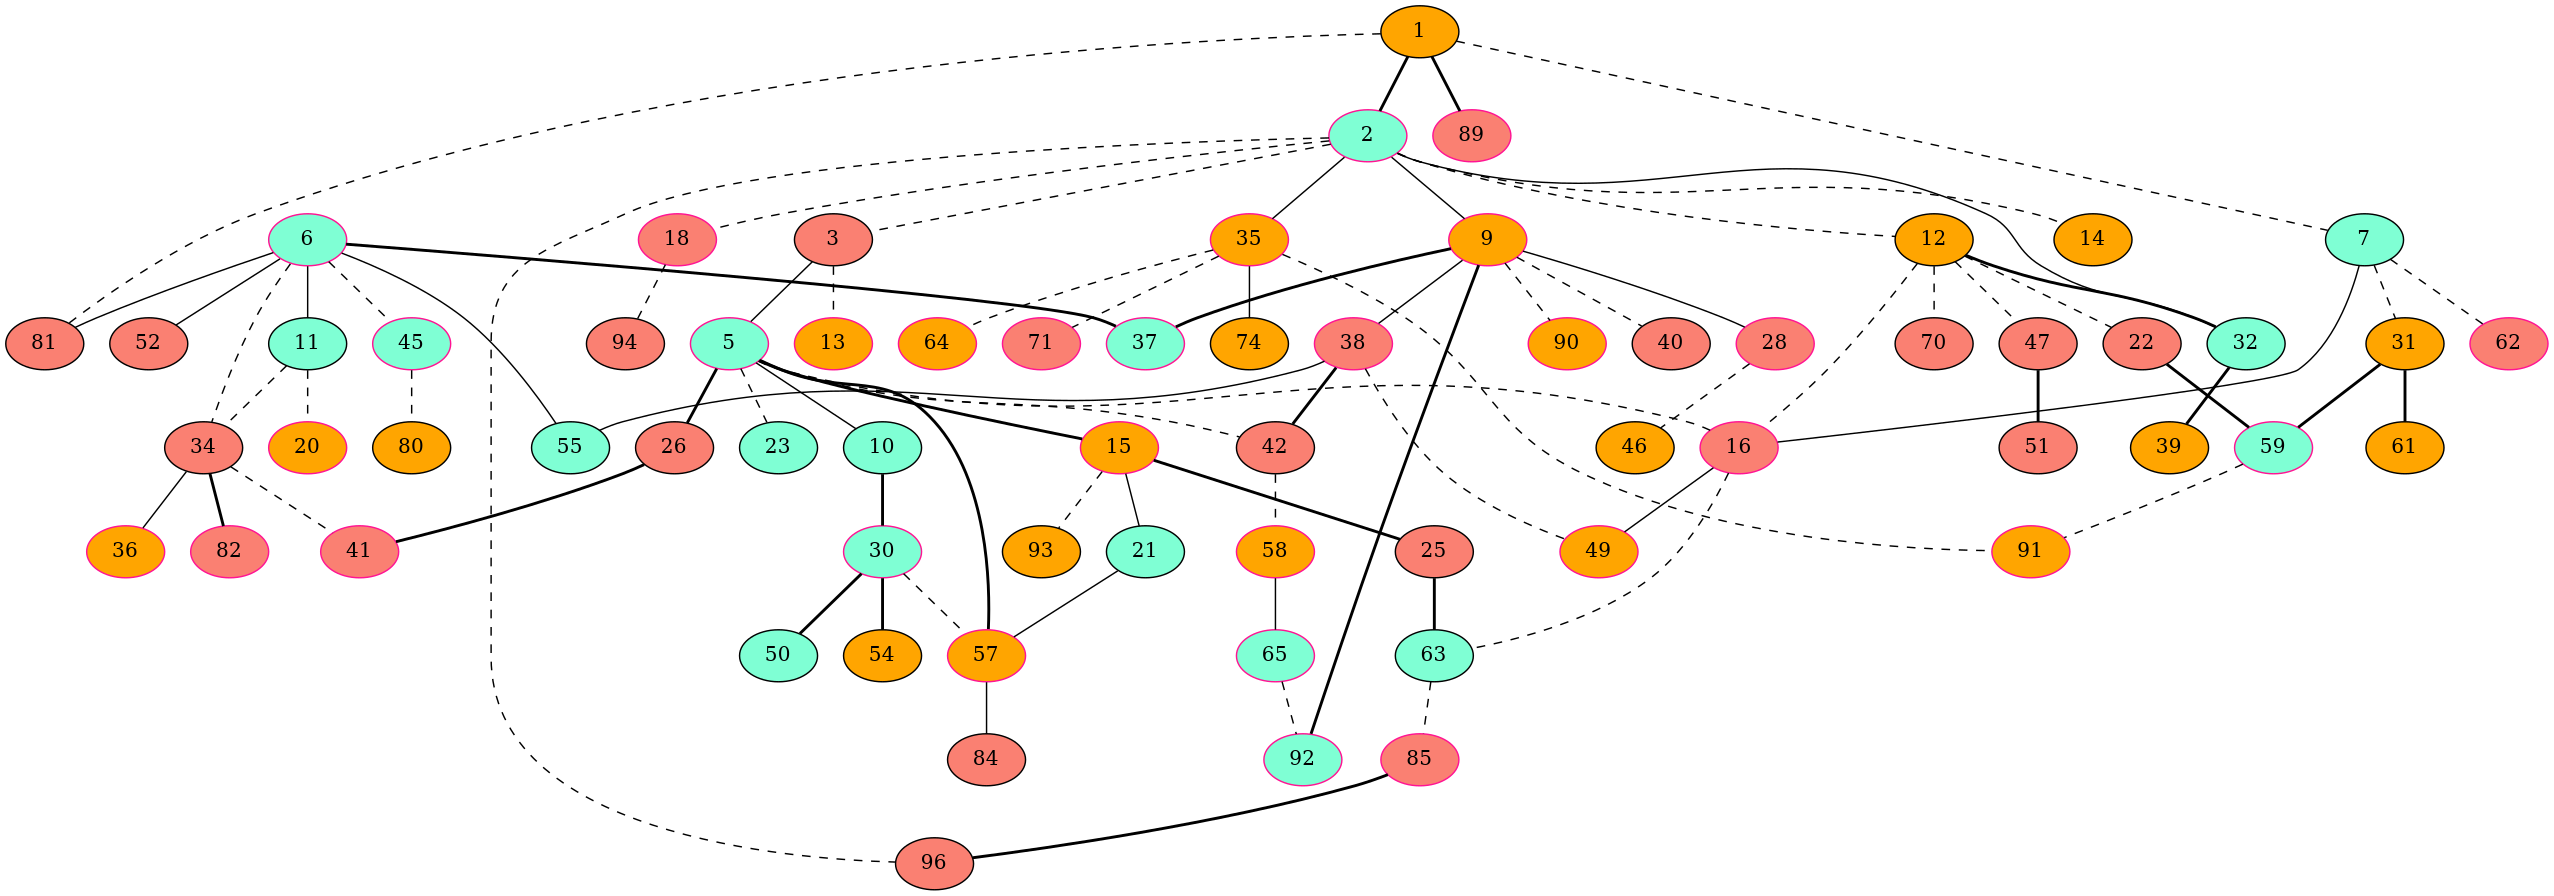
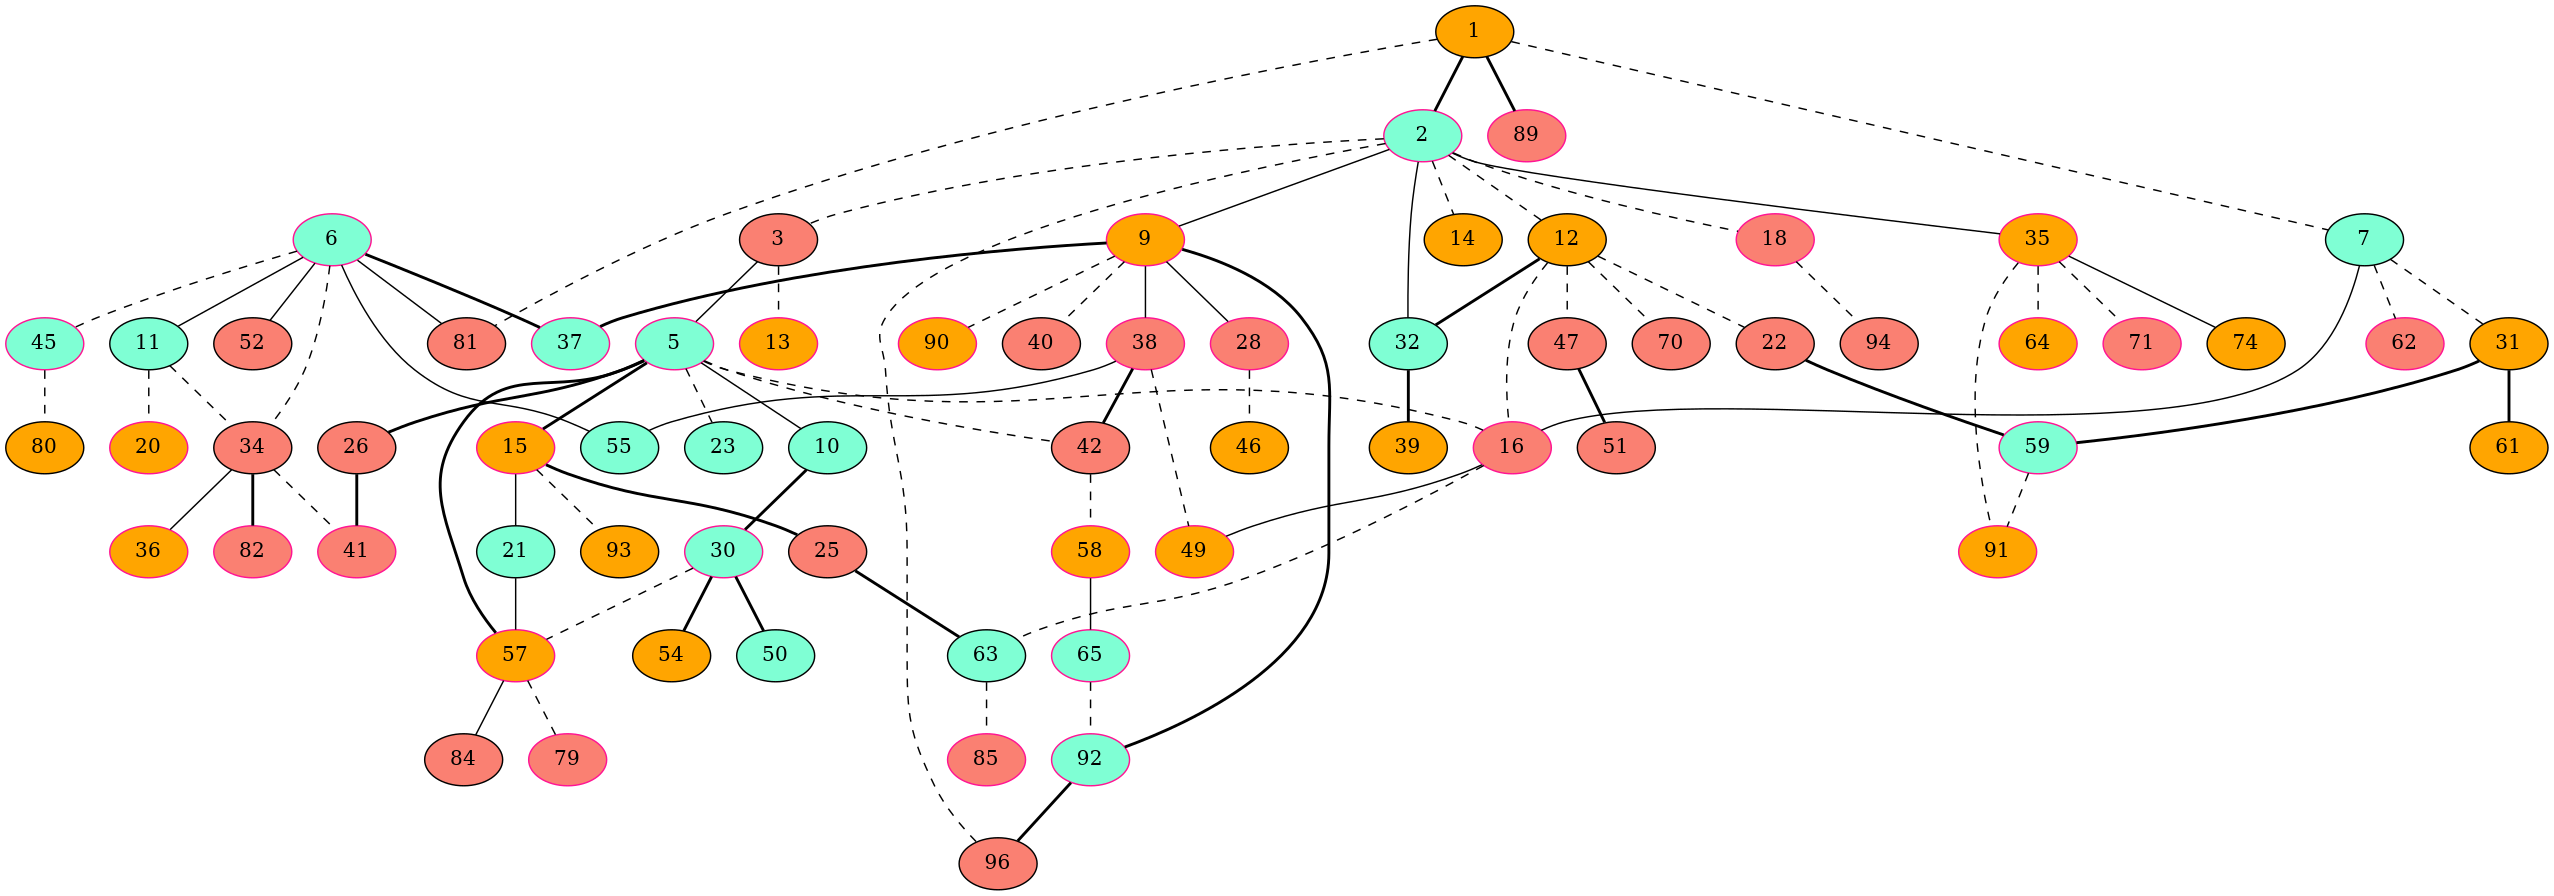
none -> (568, 760)
(1182, 825) -> (1044, 812)
